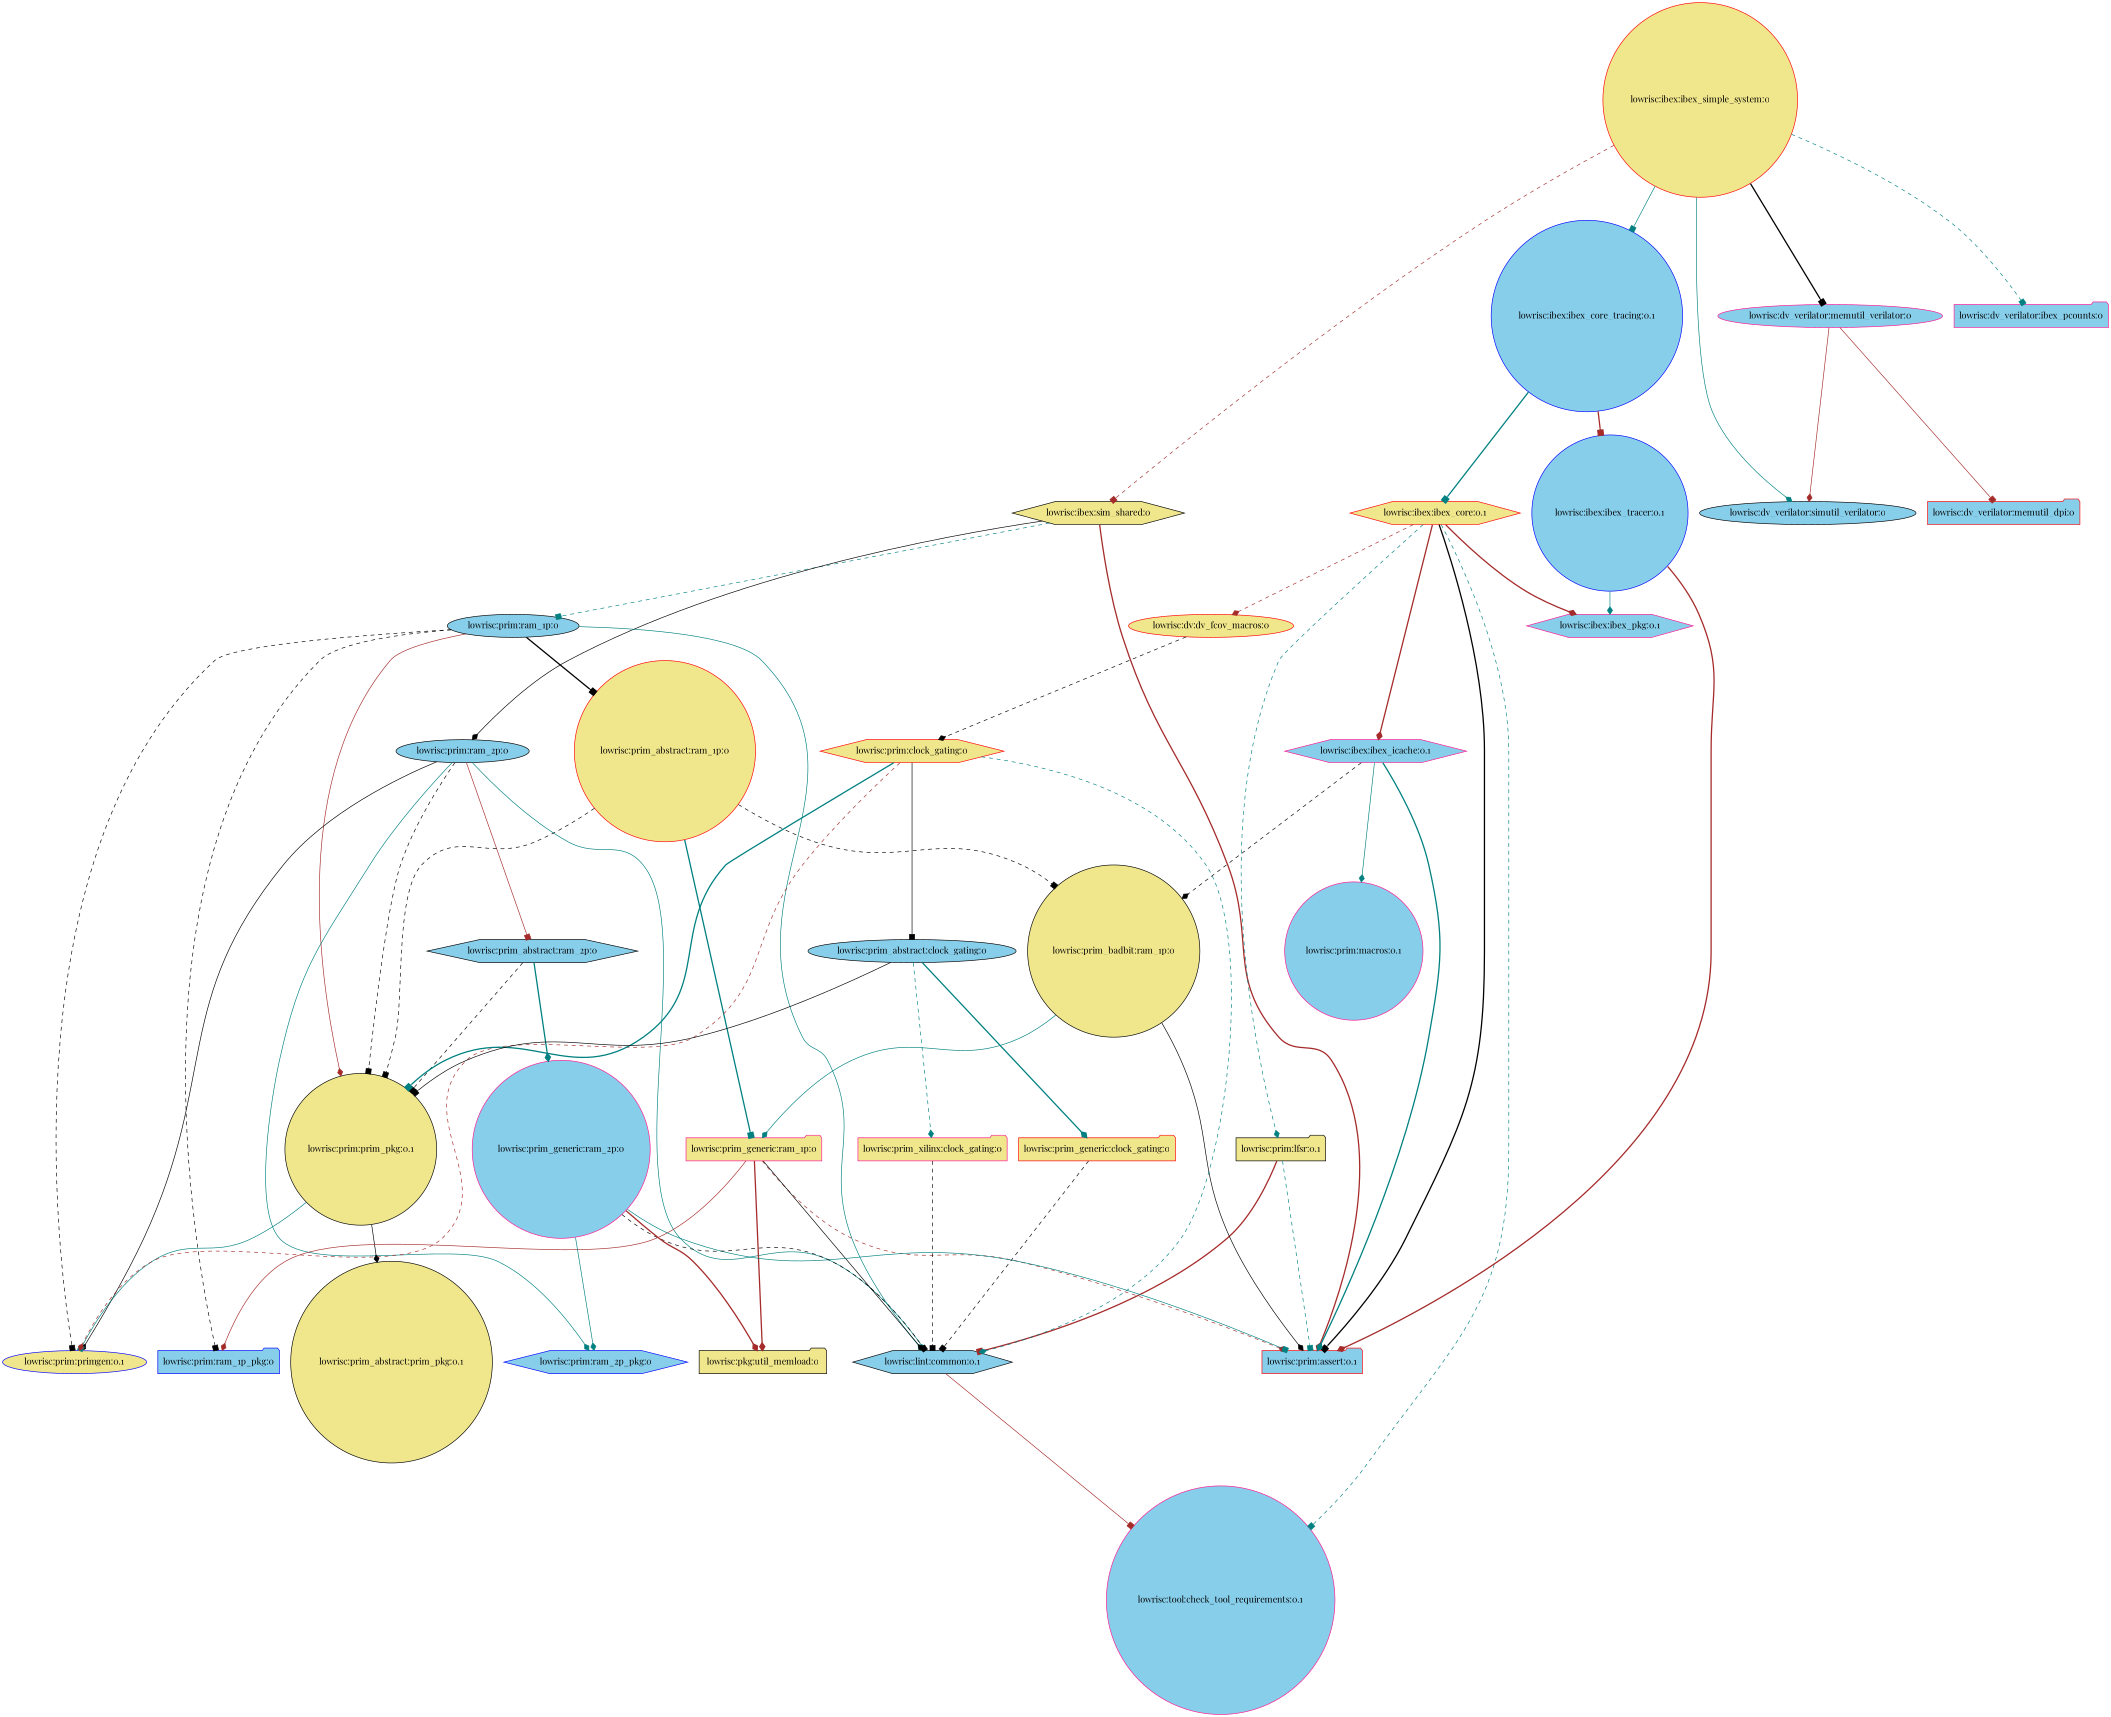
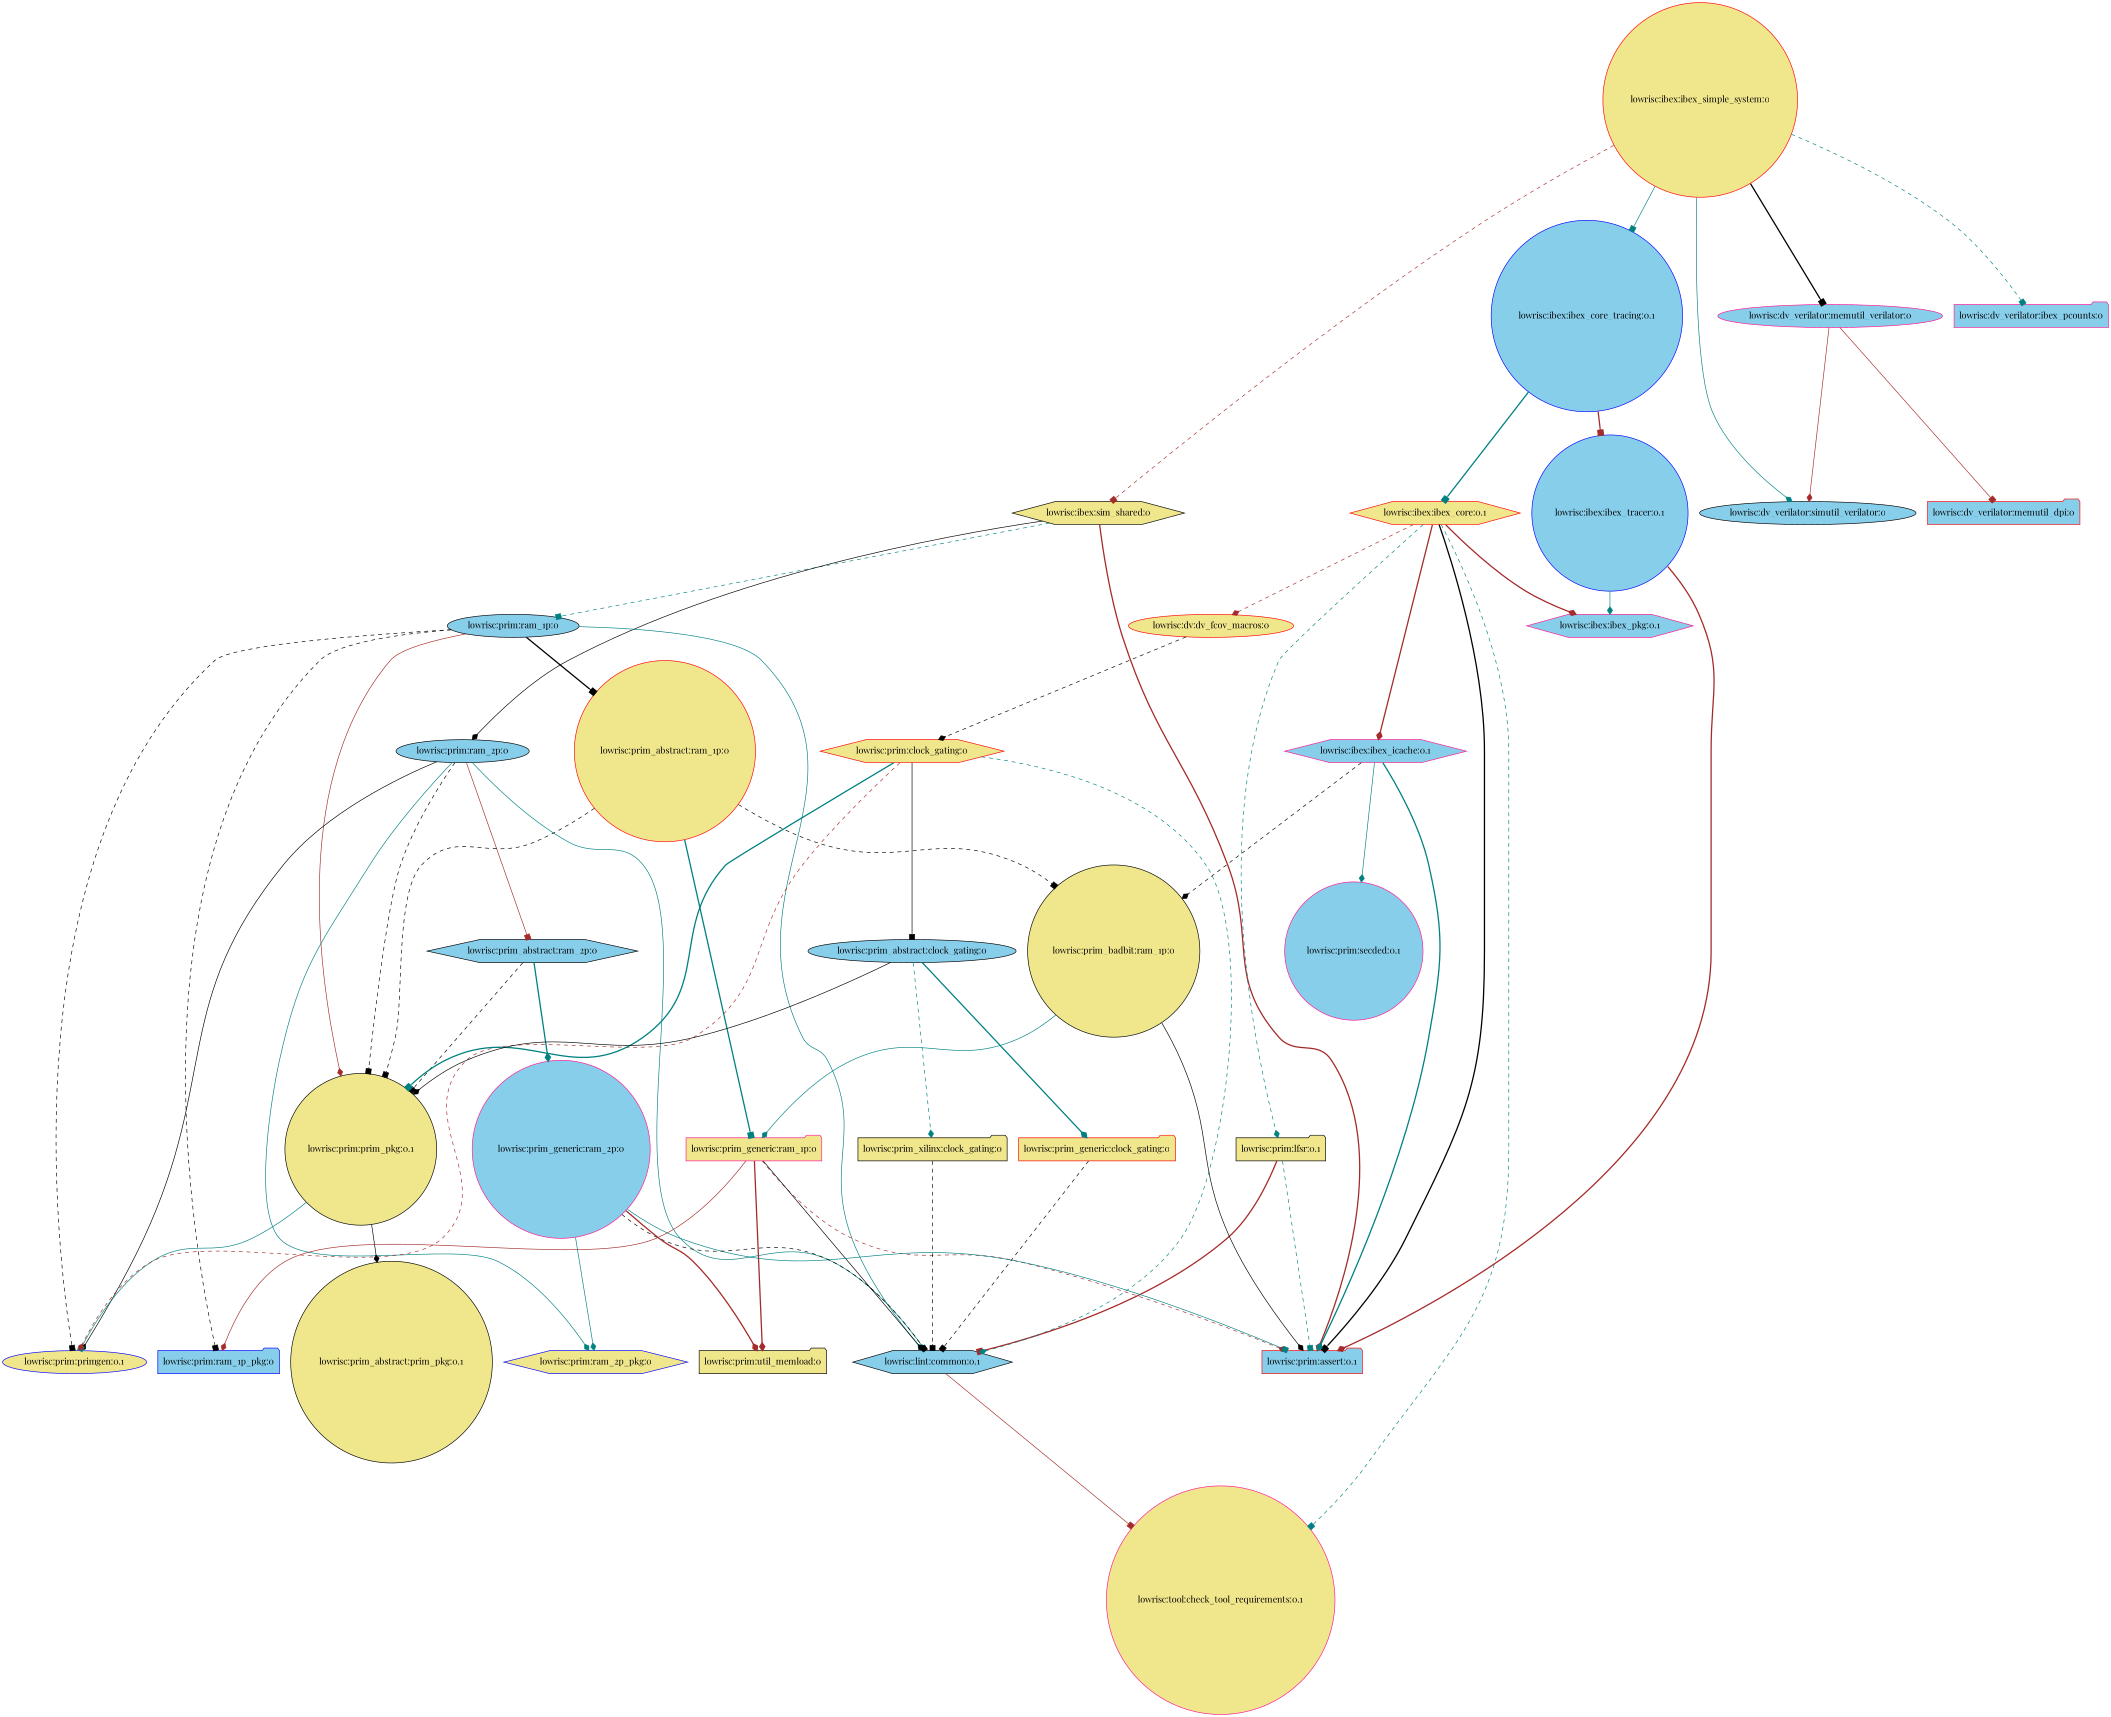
(1354, 951) -> (1354, 951)
(705, 1034) -> (705, 1034)
(933, 1149) -> (933, 1149)
(596, 1362) -> (596, 1362)
(763, 1362) -> (763, 1362)
(1221, 1600) -> (1221, 1600)
